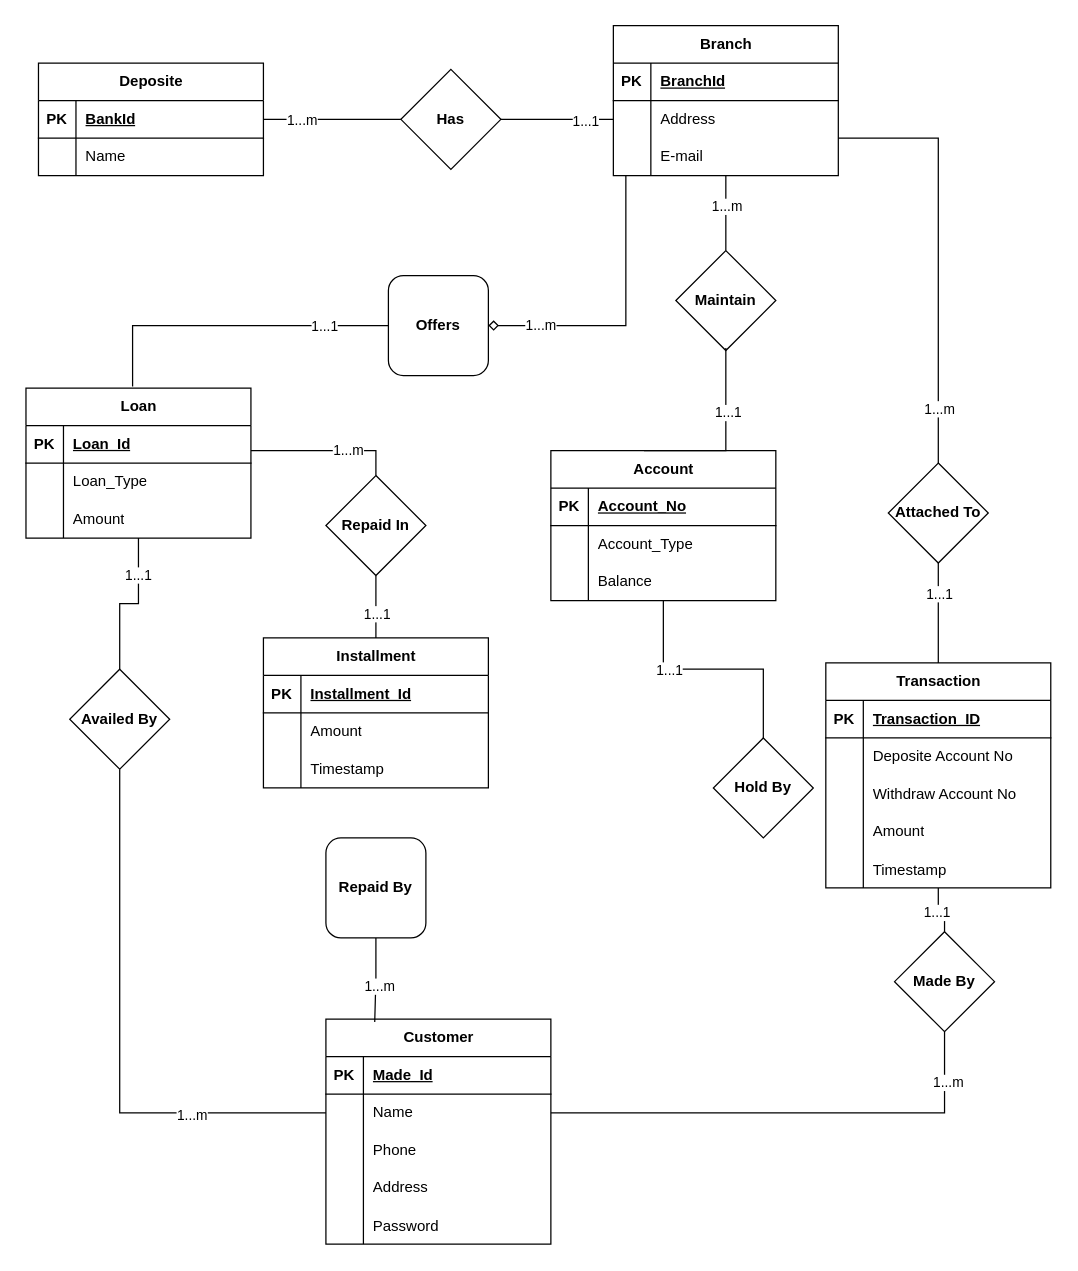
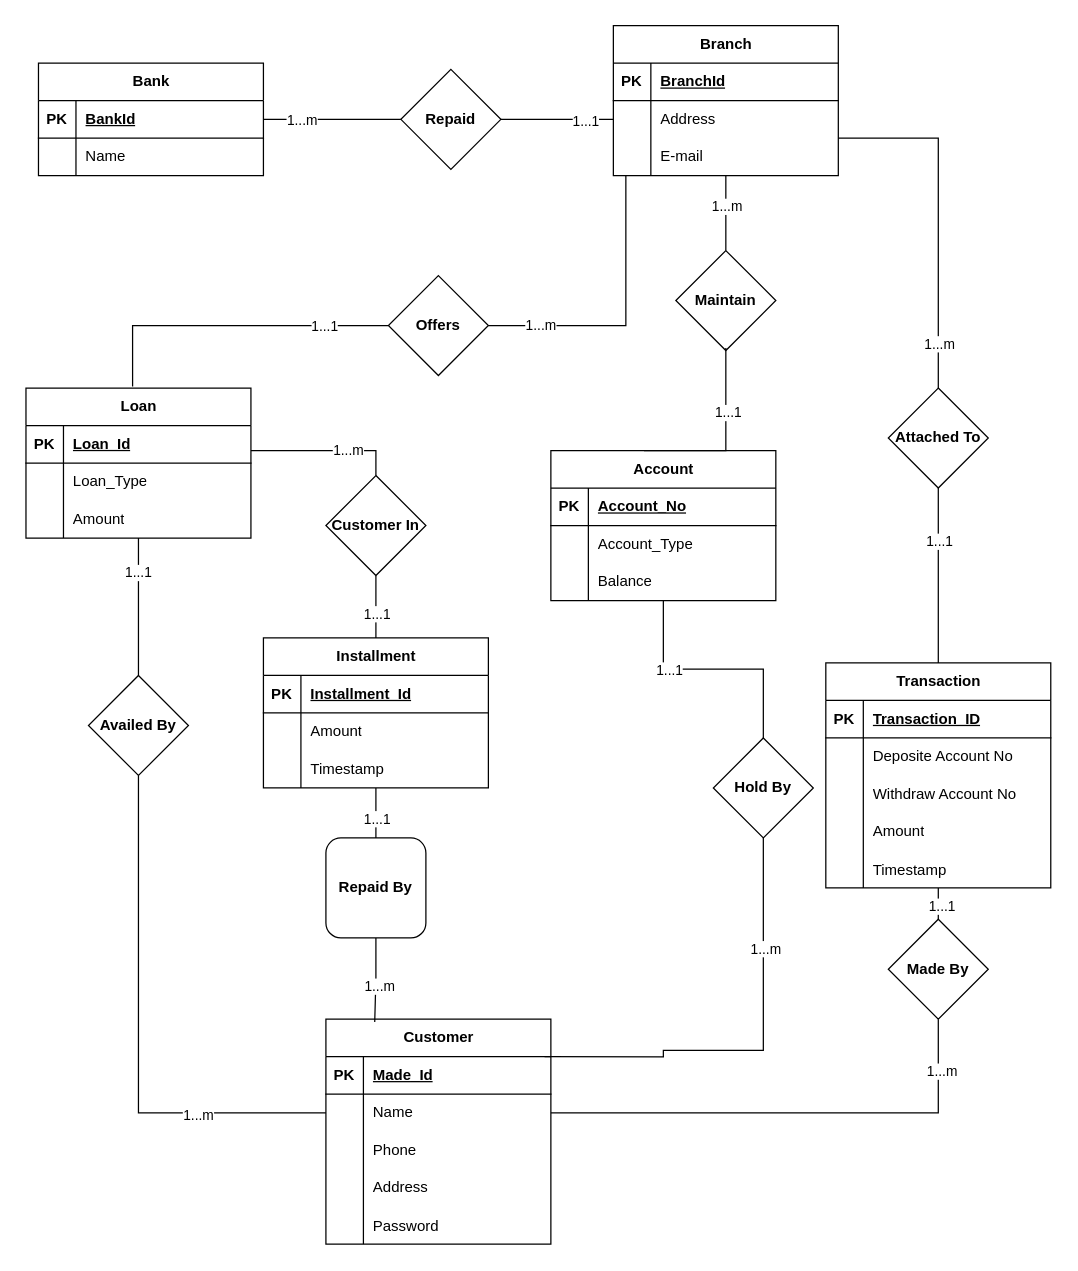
(151, 82) -> (151, 82)
(451, 119) -> (451, 119)
(438, 326) -> (438, 326)
(499, 326) -> (494, 326)
(938, 513) -> (938, 438)
(376, 526) -> (376, 526)
(119, 719) -> (138, 726)
none -> (376, 801)
(944, 982) -> (938, 969)
none -> (705, 1051)
